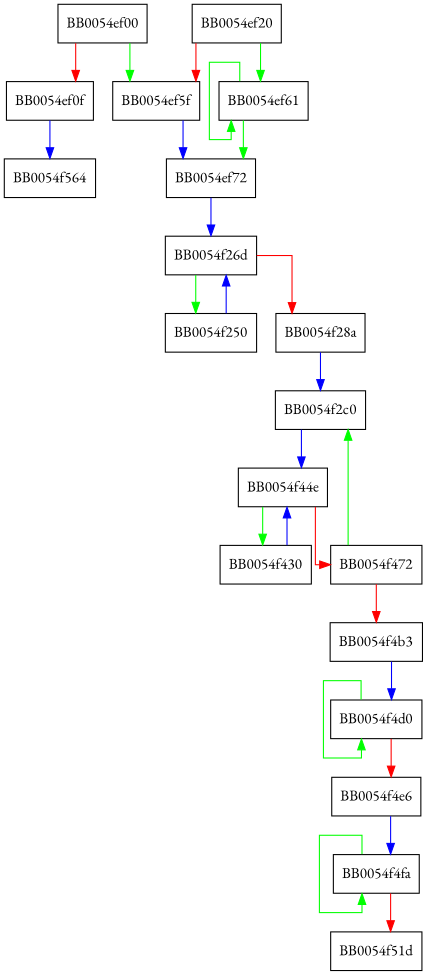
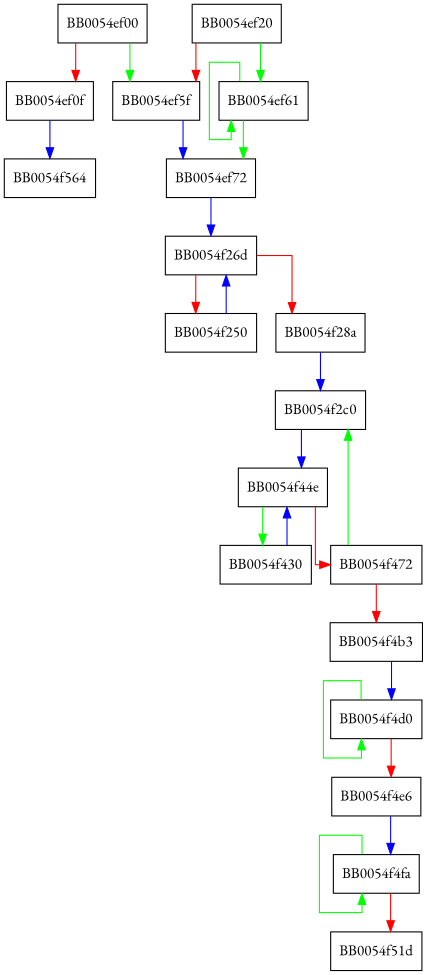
(196, 289) -> (196, 289)
